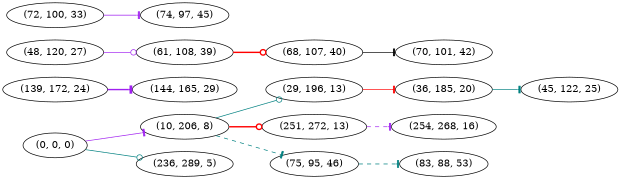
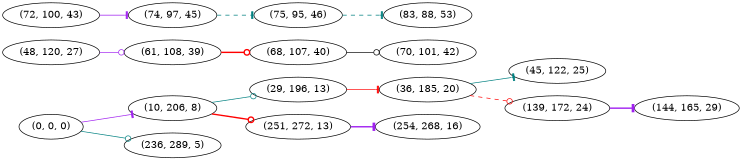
(55, 15) -> (51, 15)
(377, 52) -> (360, 52)
none -> (488, 98)
(377, 127) -> (361, 127)
(248, 145) -> (234, 15)
